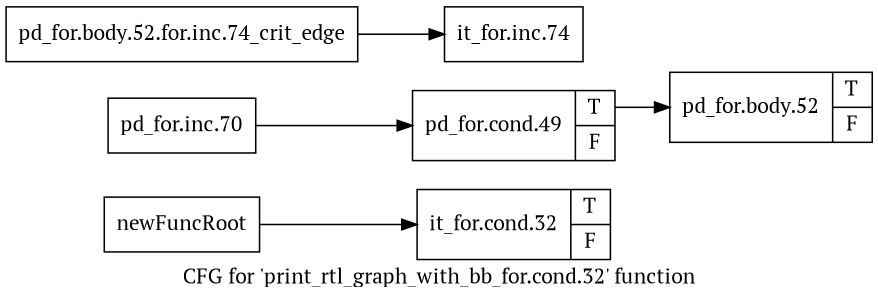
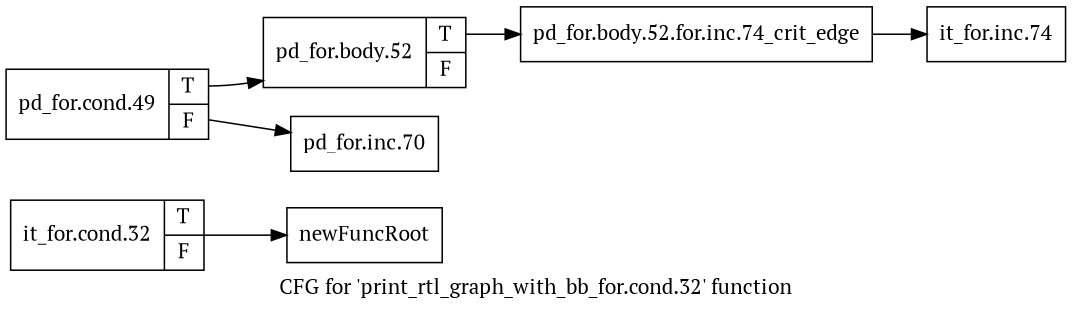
none -> (485, 34)
(326, 126) -> (242, 125)
(331, 225) -> (238, 235)
